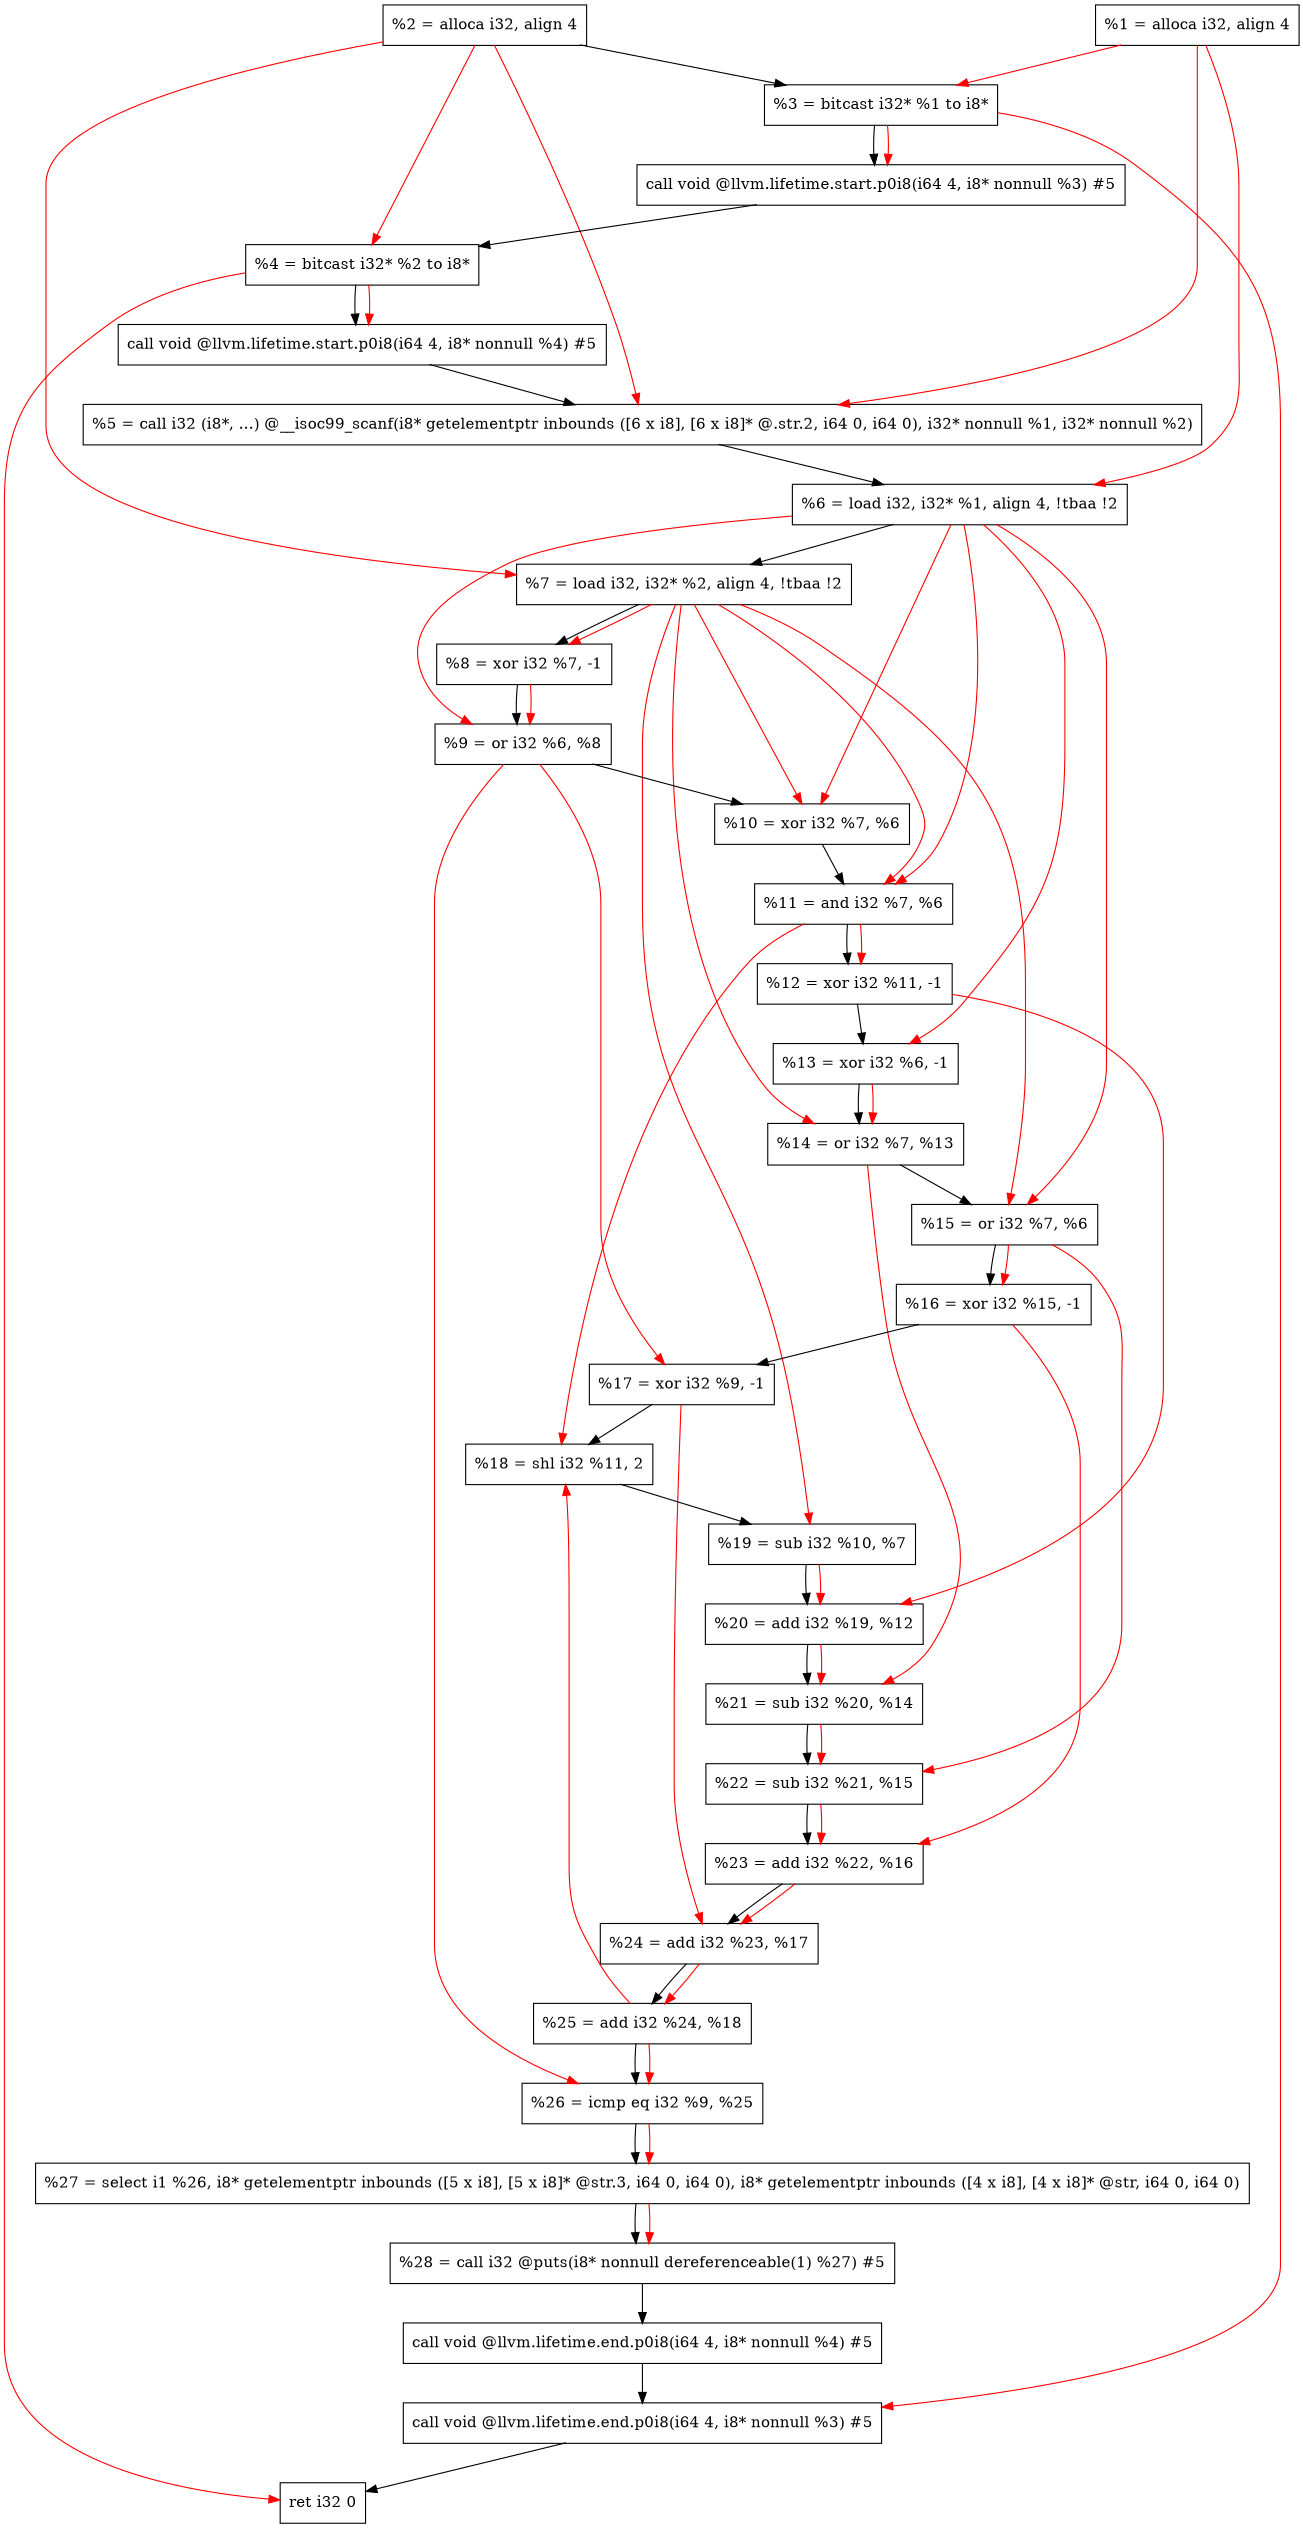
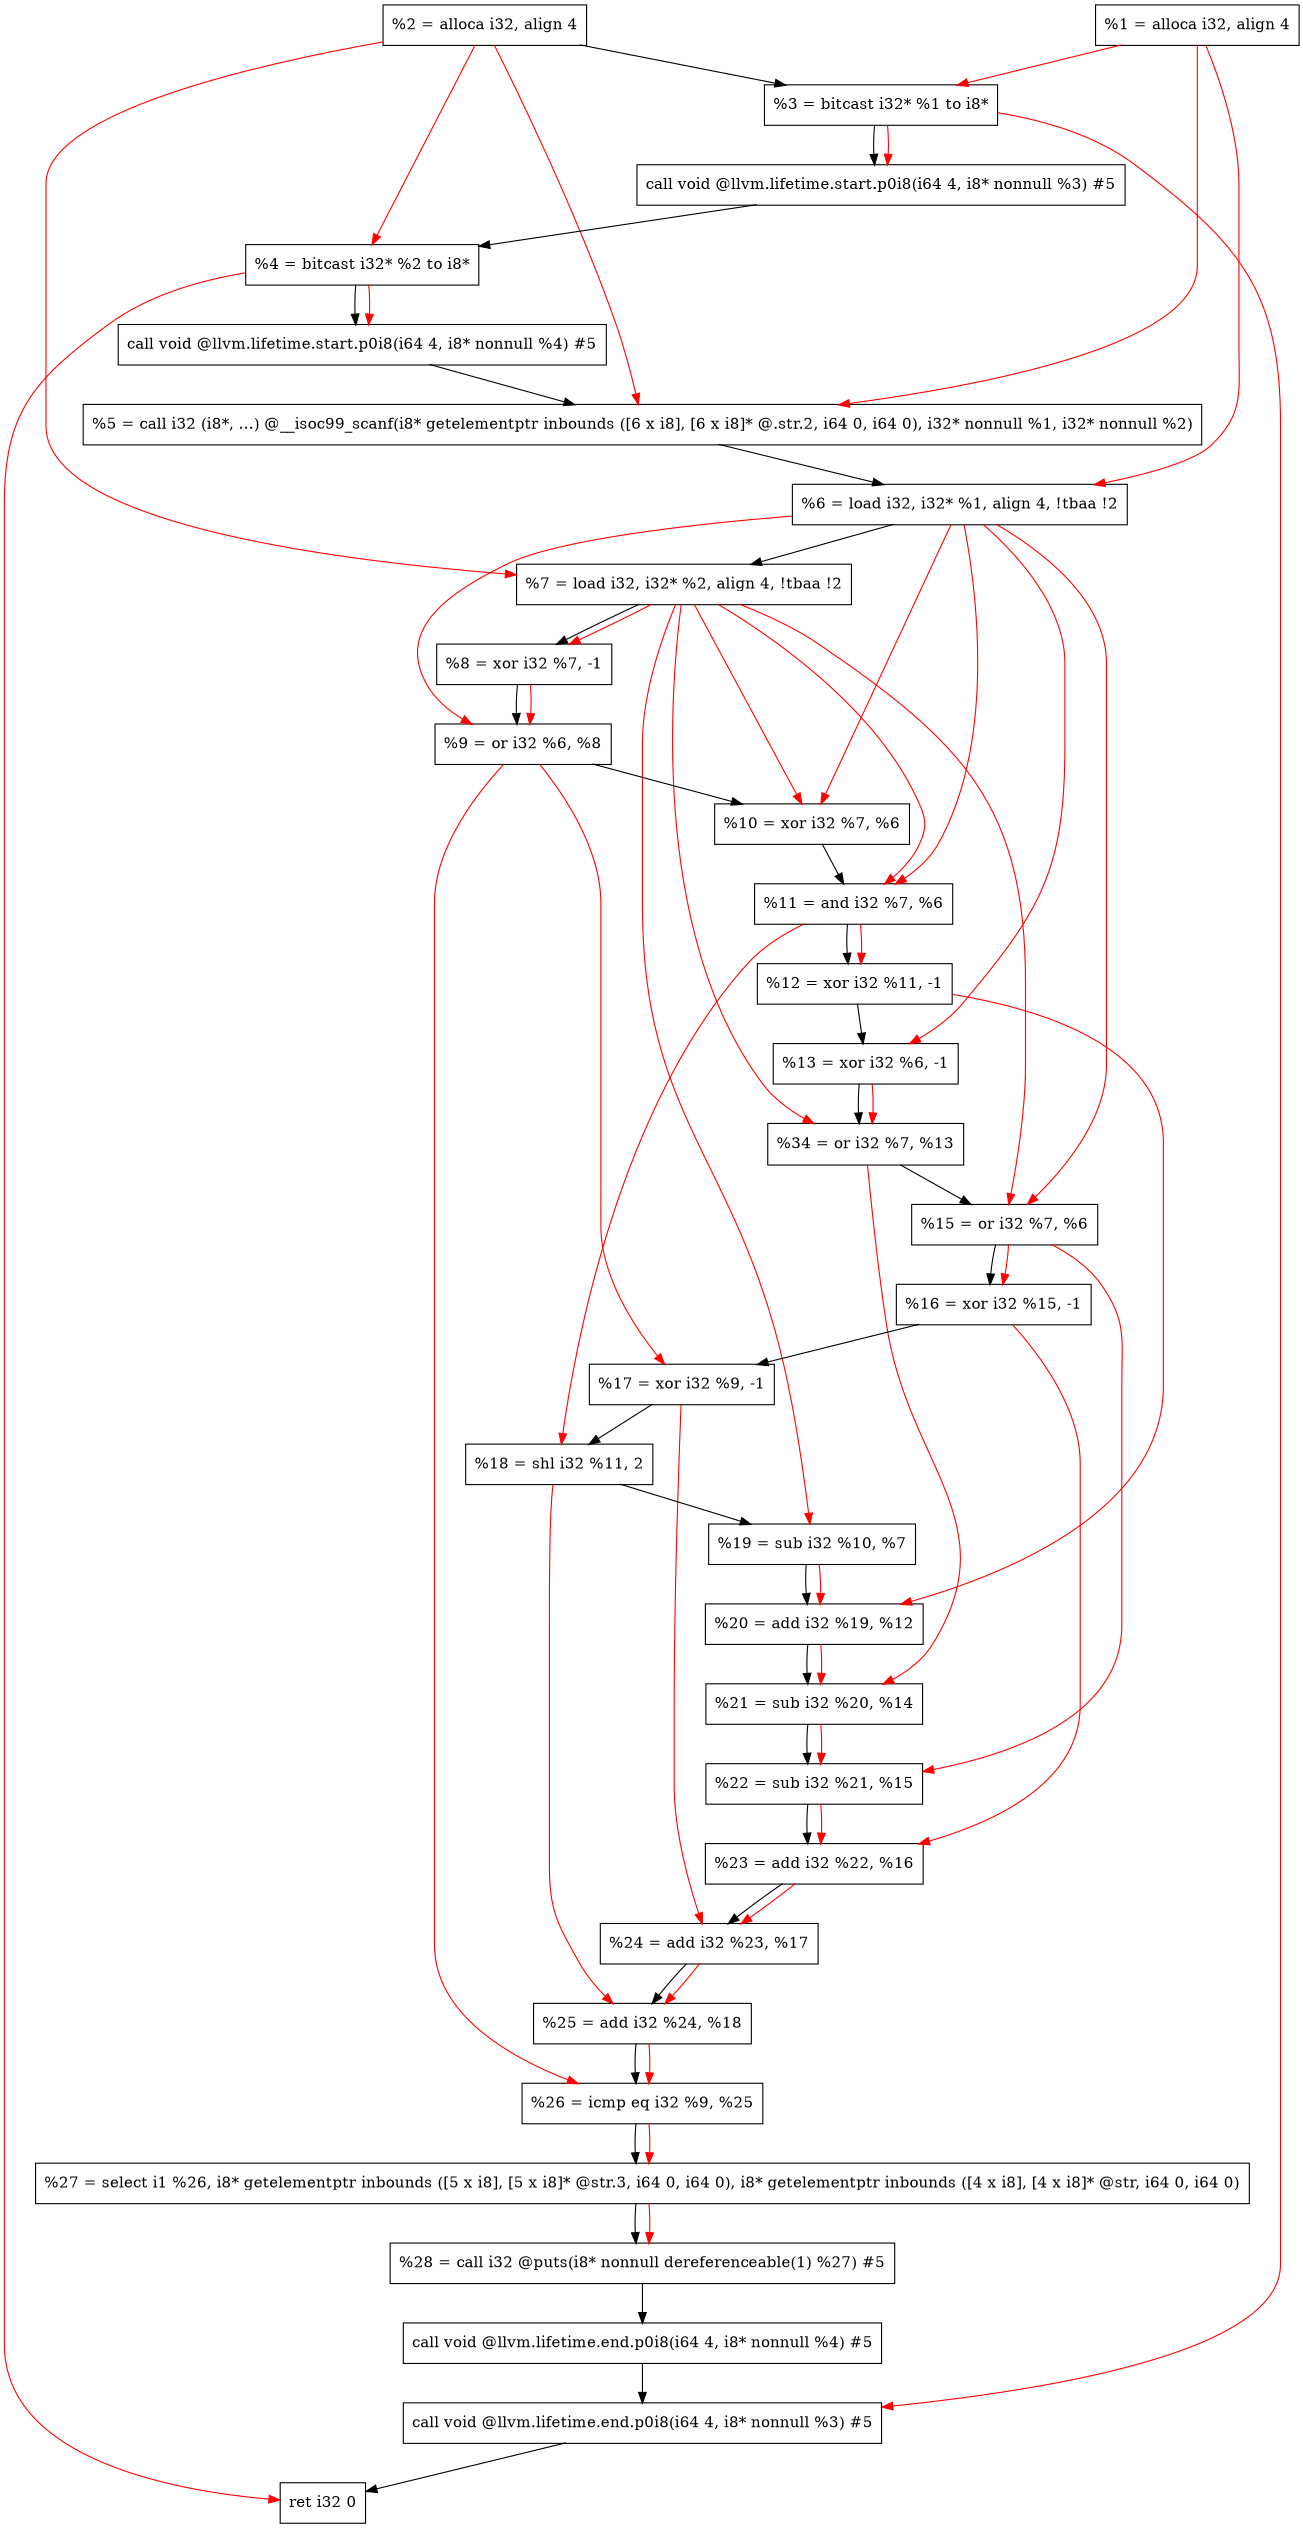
(866, 1144) -> (866, 1144)
(569, 1758) -> (549, 1748)
